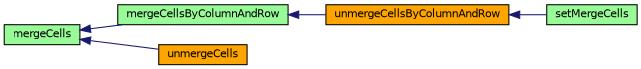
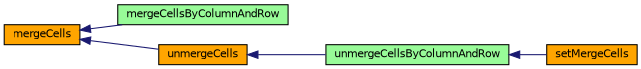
(312, 15) -> (292, 55)
(417, 15) -> (417, 55)
(592, 15) -> (592, 55)
(42, 35) -> (42, 35)
